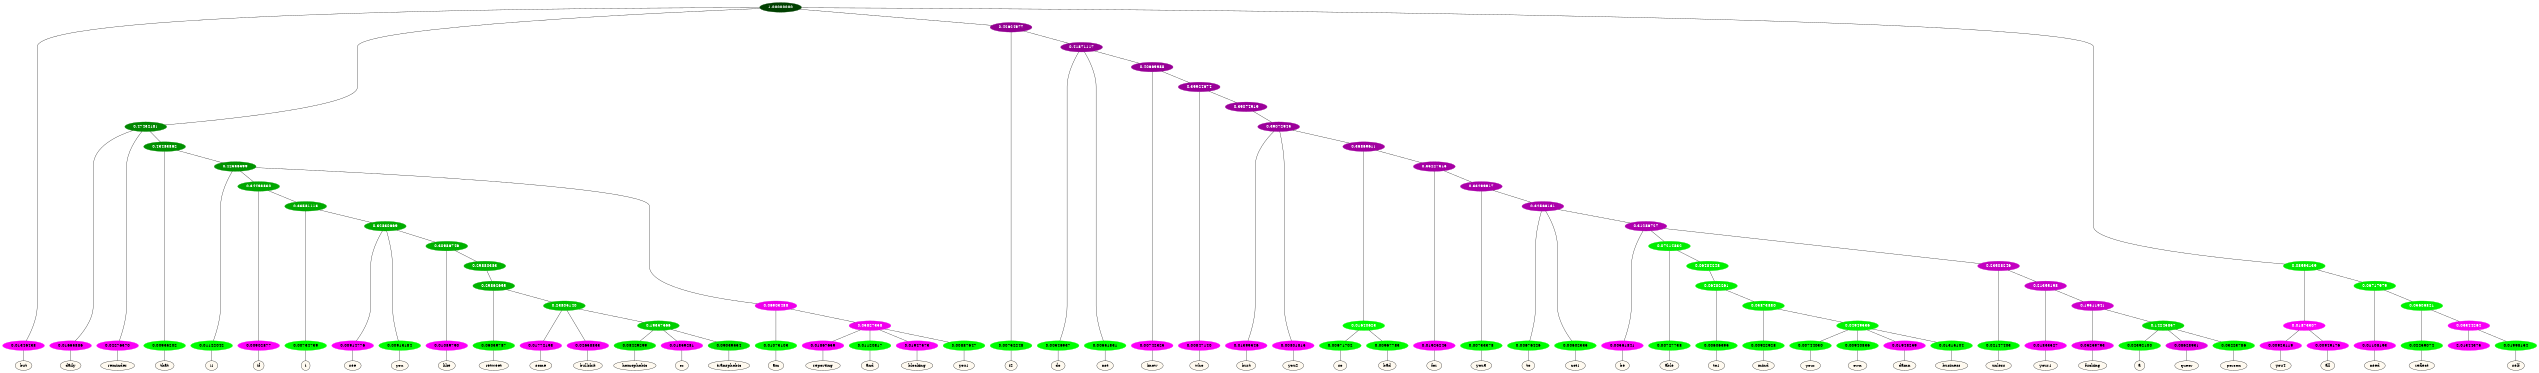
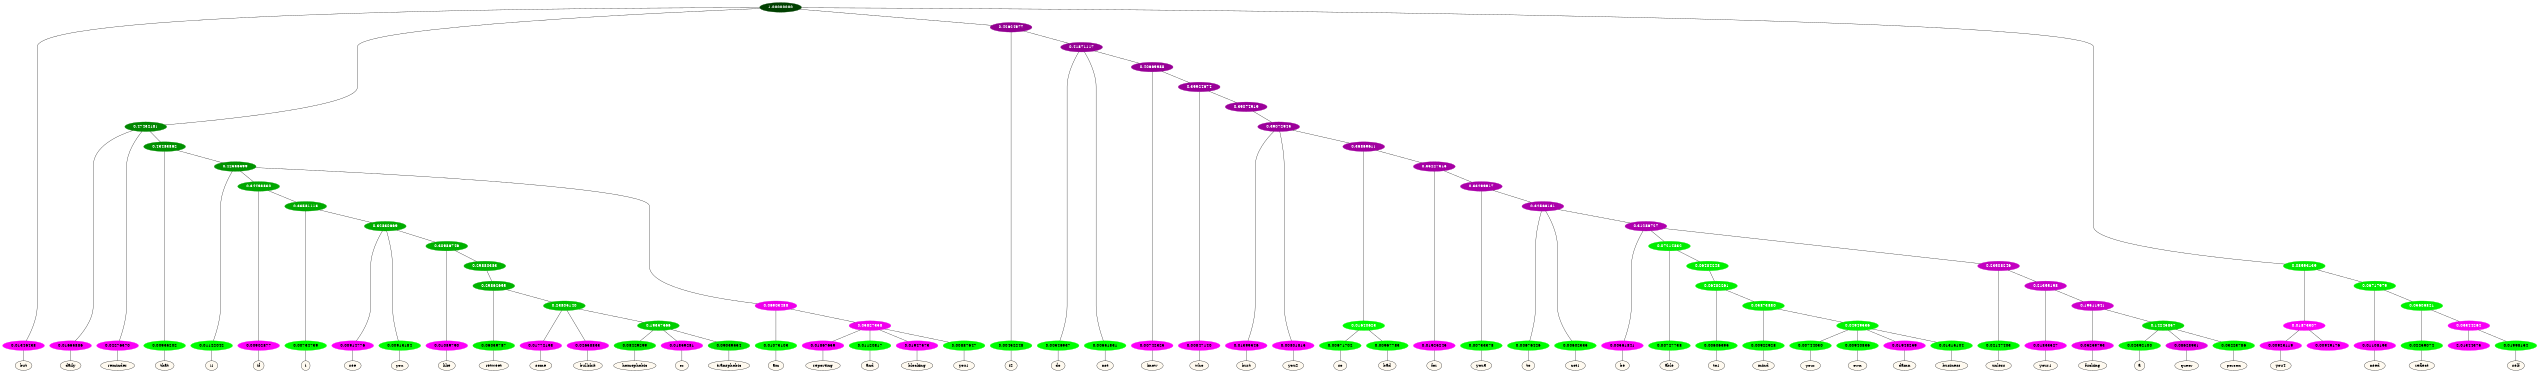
(1011, 346) -> (1011, 346)
(2328, 366) -> none
